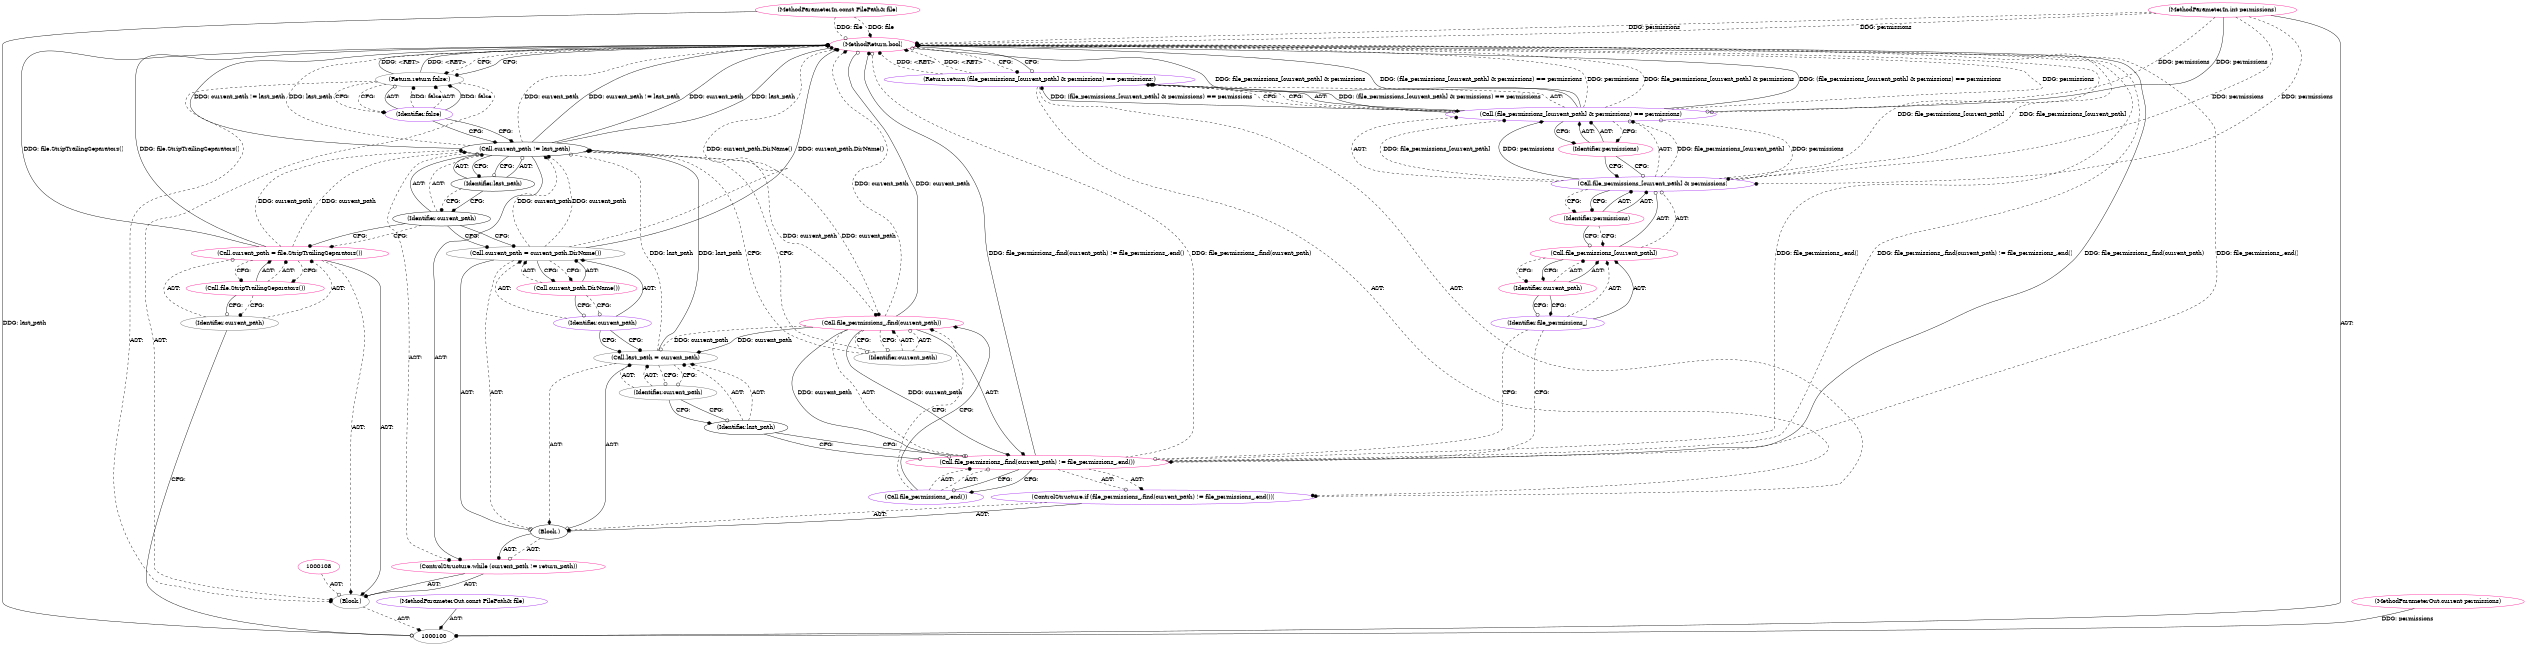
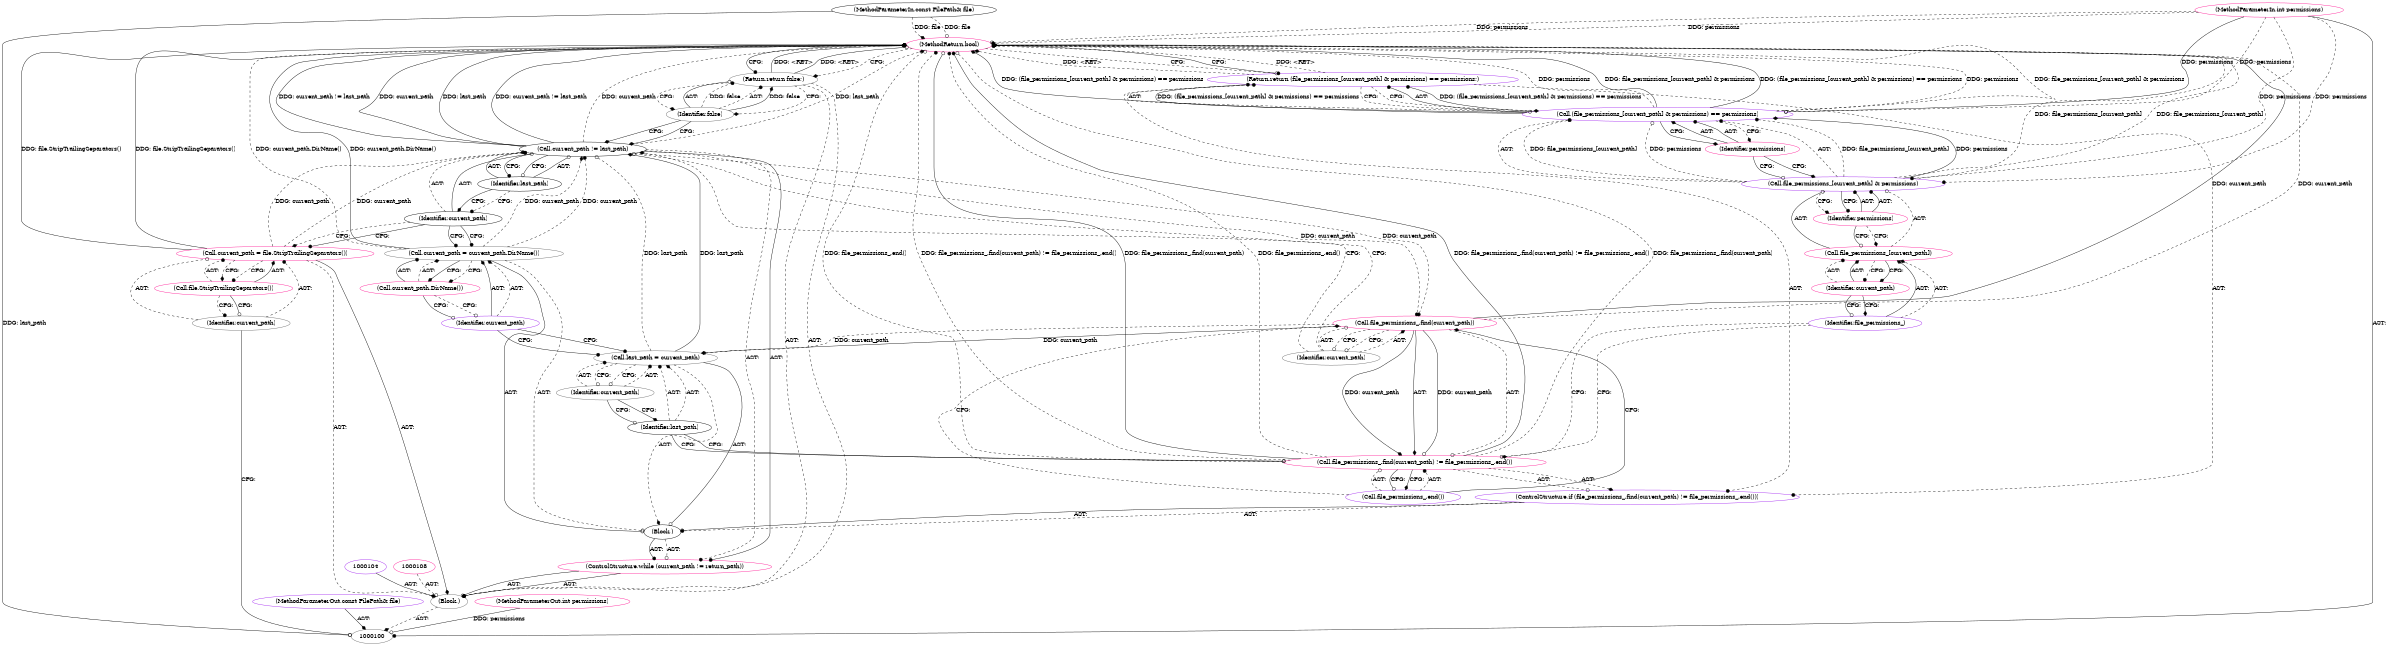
(838, 10) -> (914, 10)
(419, 114) -> (700, 114)
none -> (366, 567)
(2438, 602) -> (552, 602)
